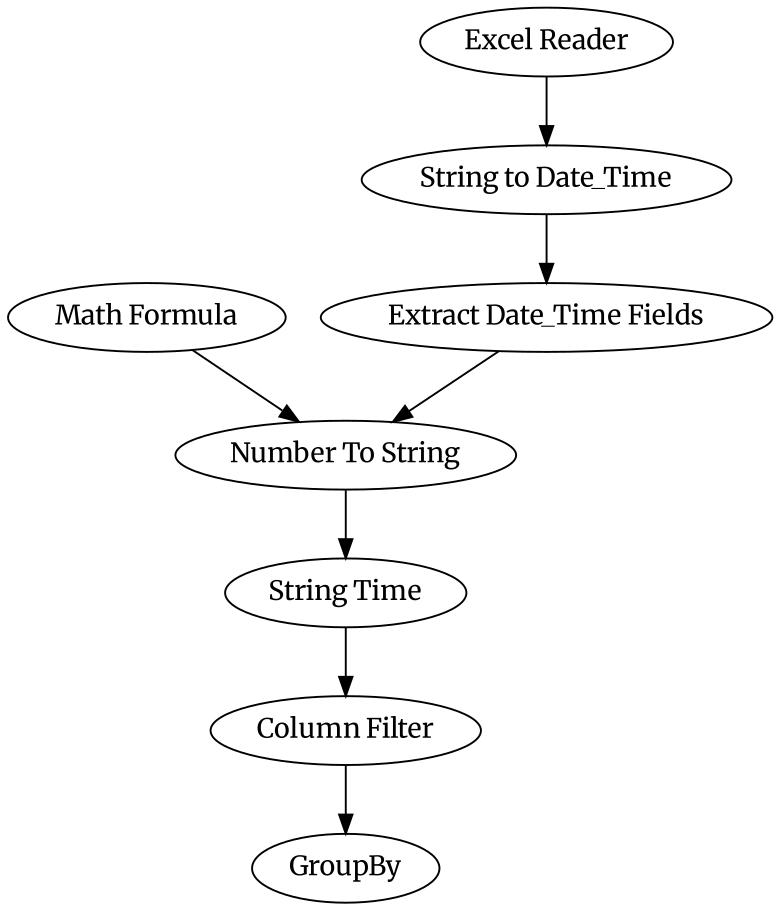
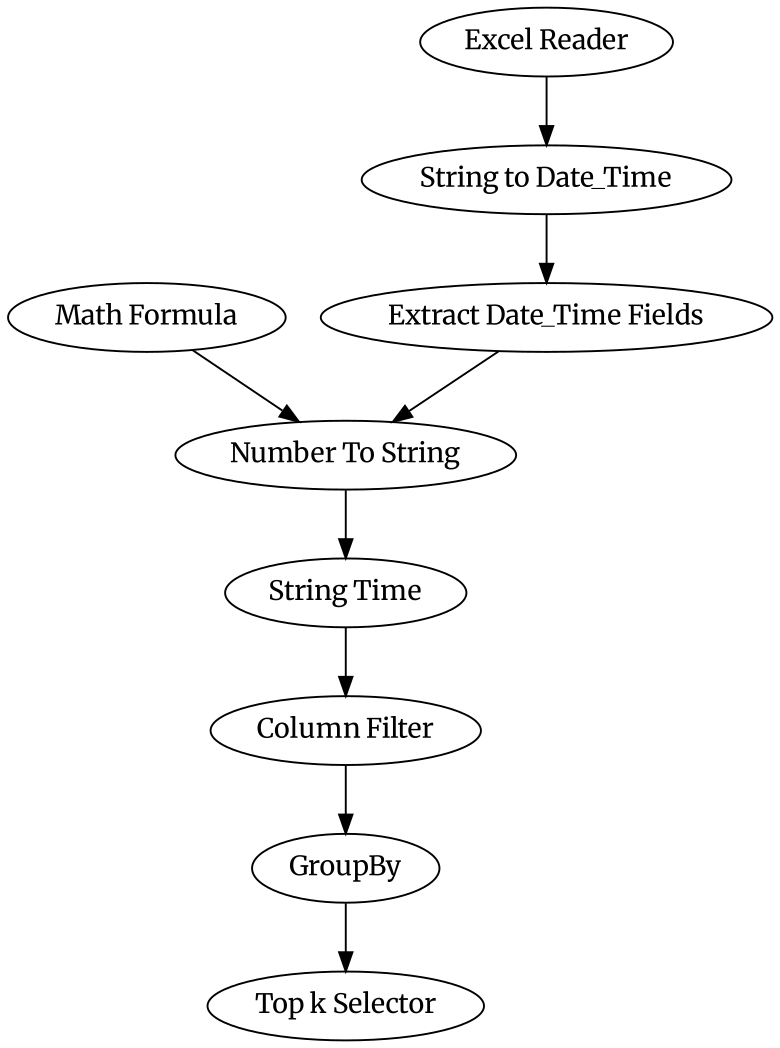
none -> (346, 1006)
